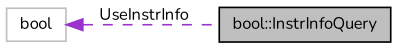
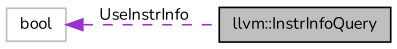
(305, 25) -> (305, 25)
